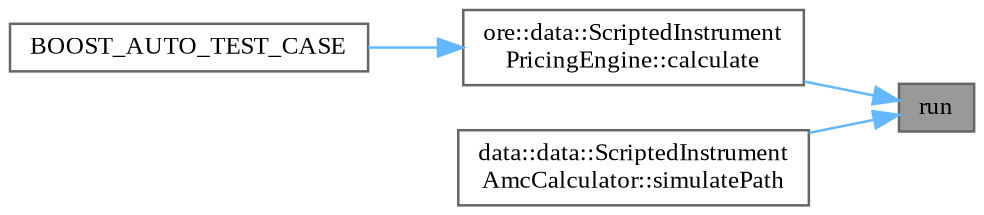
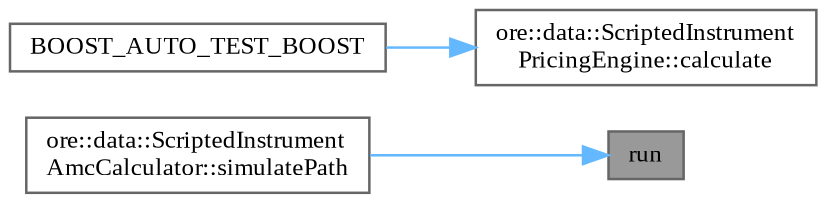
(189, 48) -> (198, 48)
(839, 89) -> none
(634, 168) -> (198, 155)
